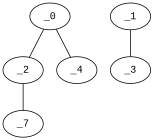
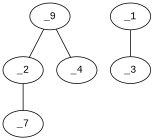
(50, 16) -> (50, 16)
